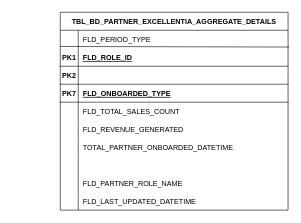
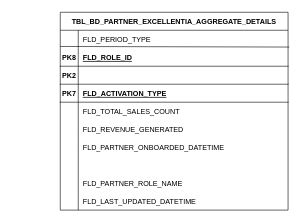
(69, 58) -> (69, 58)
(119, 94) -> (121, 94)
(147, 148) -> (143, 148)
